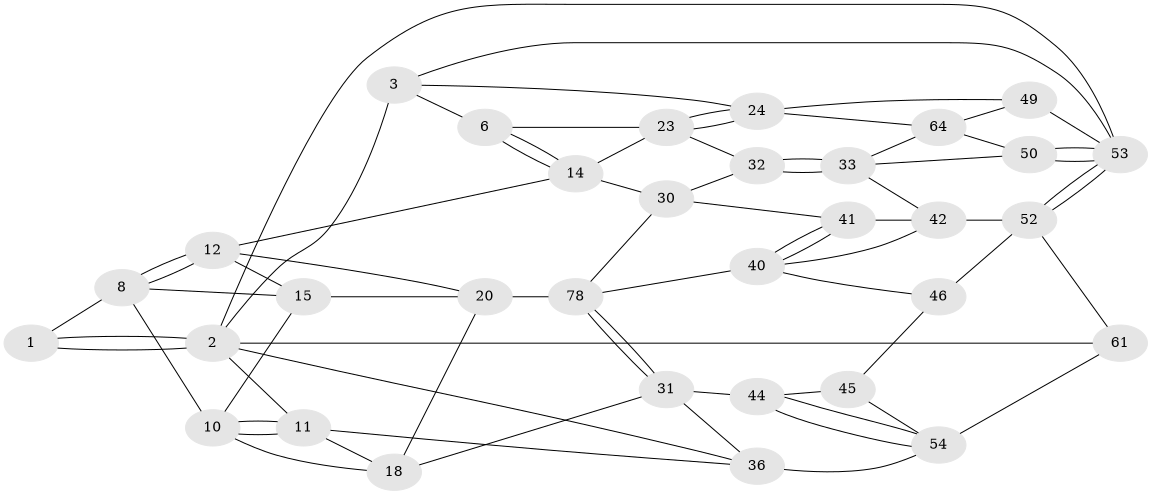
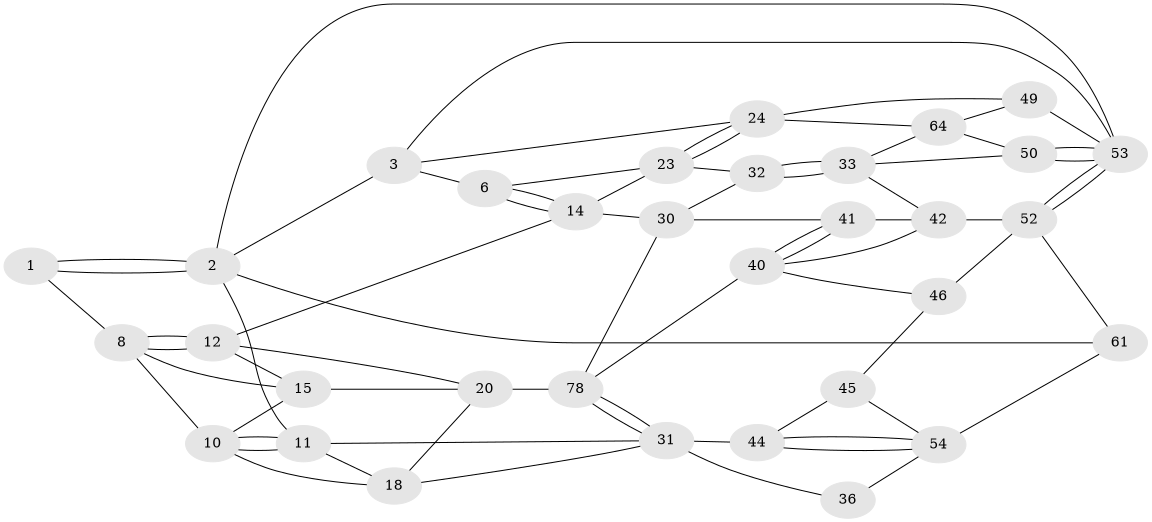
(486, 403) -> none
(530, 448) -> (485, 442)
